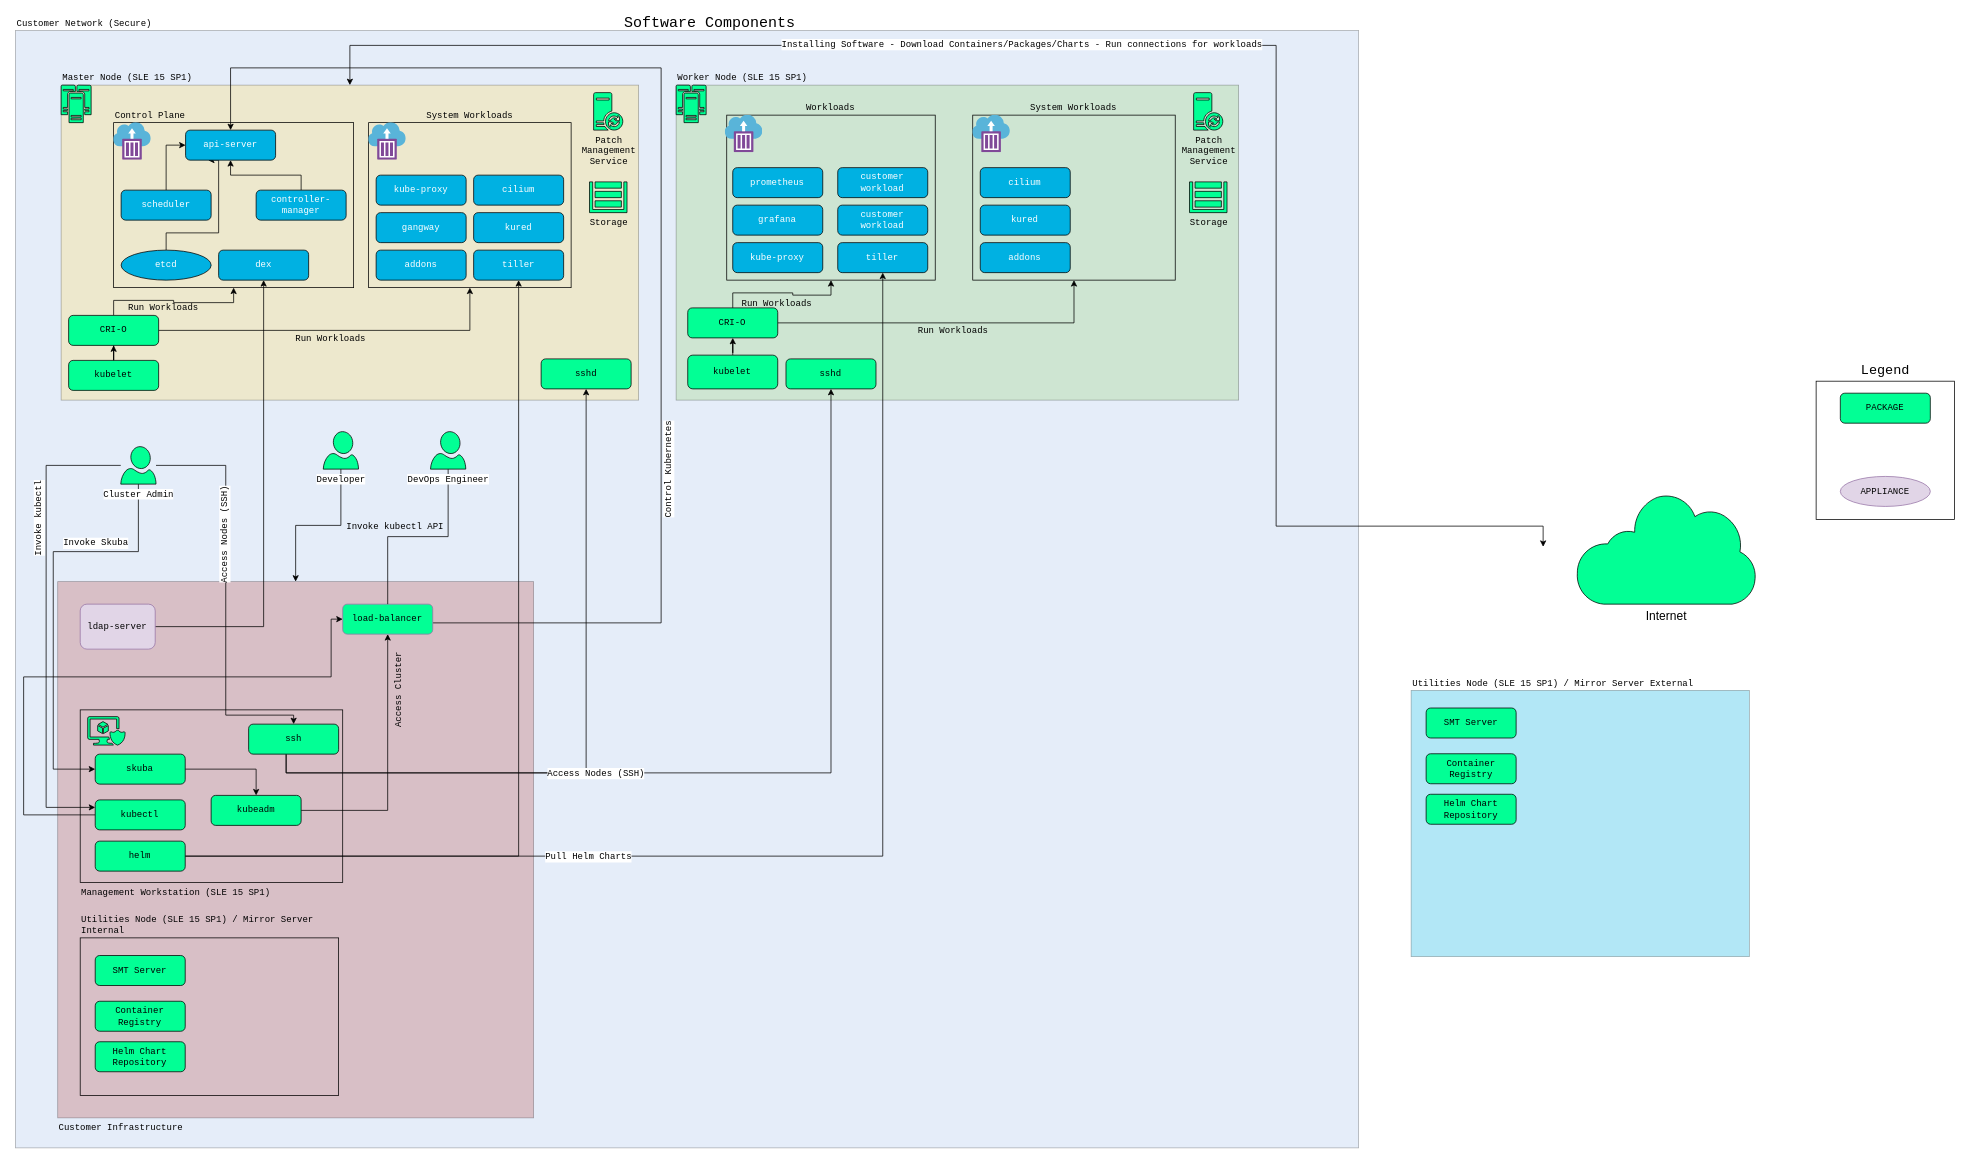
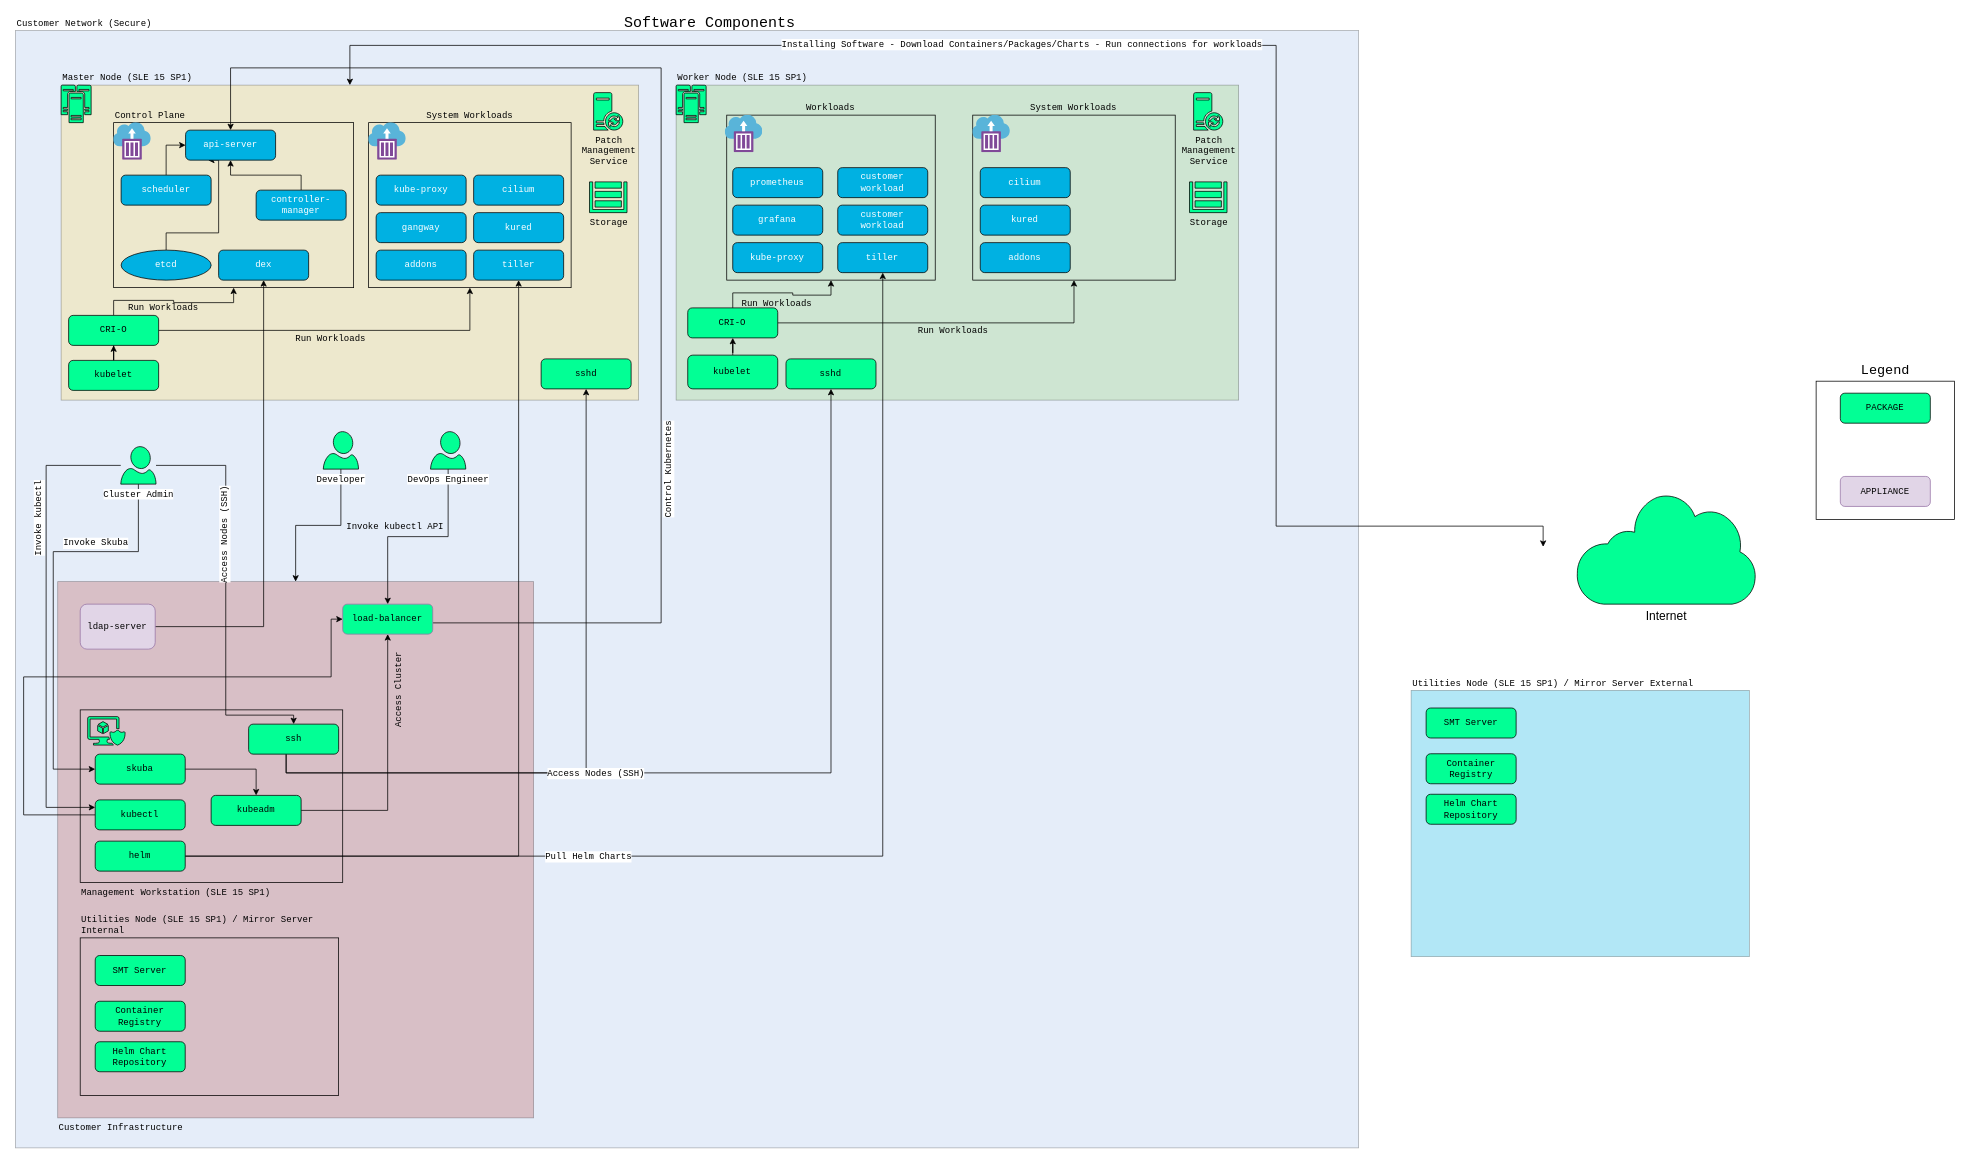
(166, 205) -> (166, 190)
(1885, 491) -> (1885, 491)
(388, 599) -> (388, 597)
